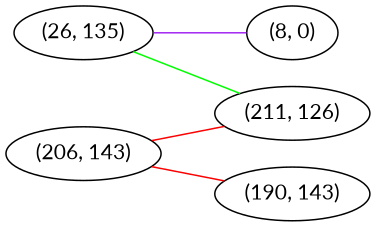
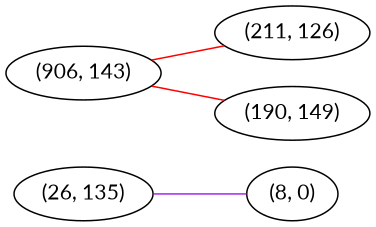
(187, 73) -> none
(84, 154) -> (84, 73)
(292, 194) -> (292, 113)
